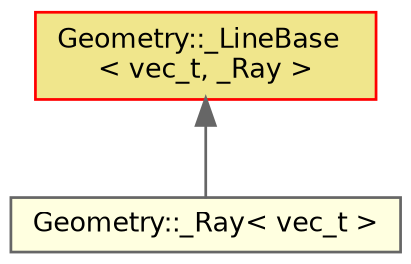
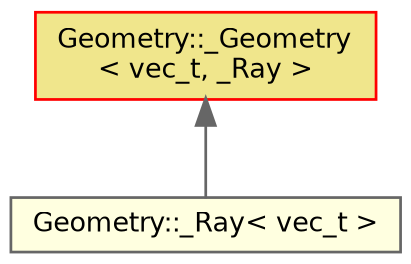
(206, 56) -> (206, 56)
